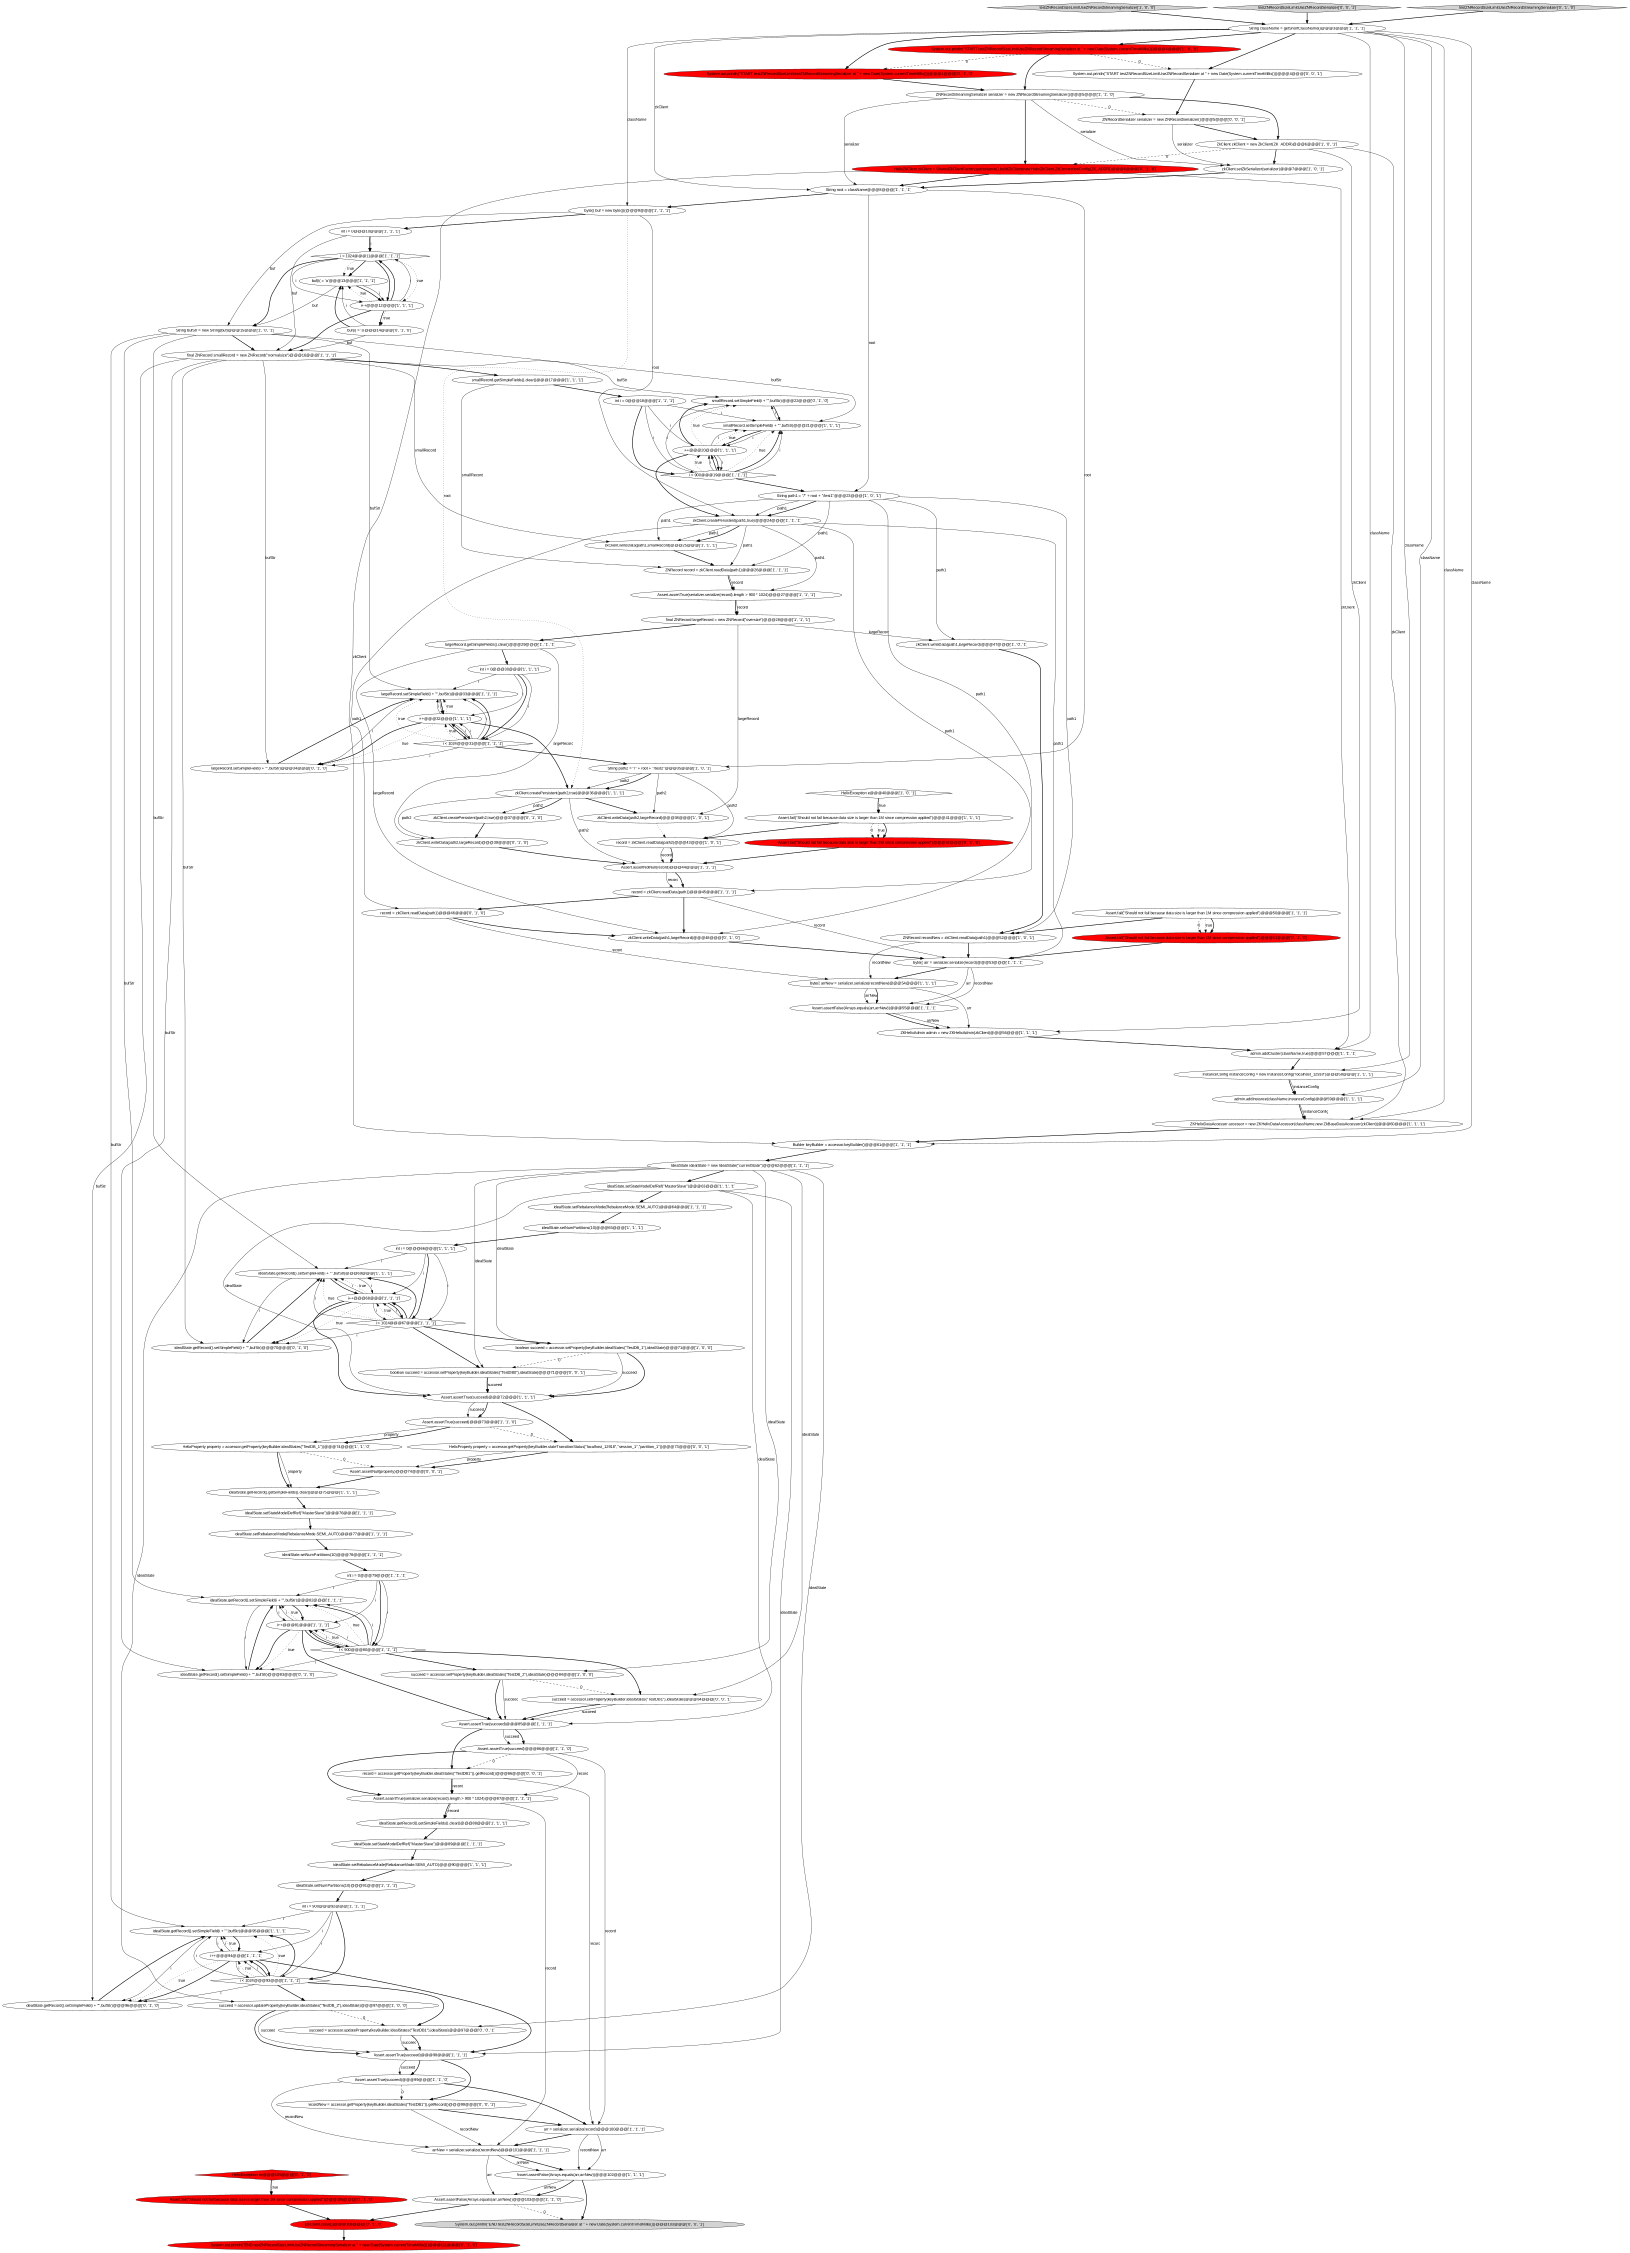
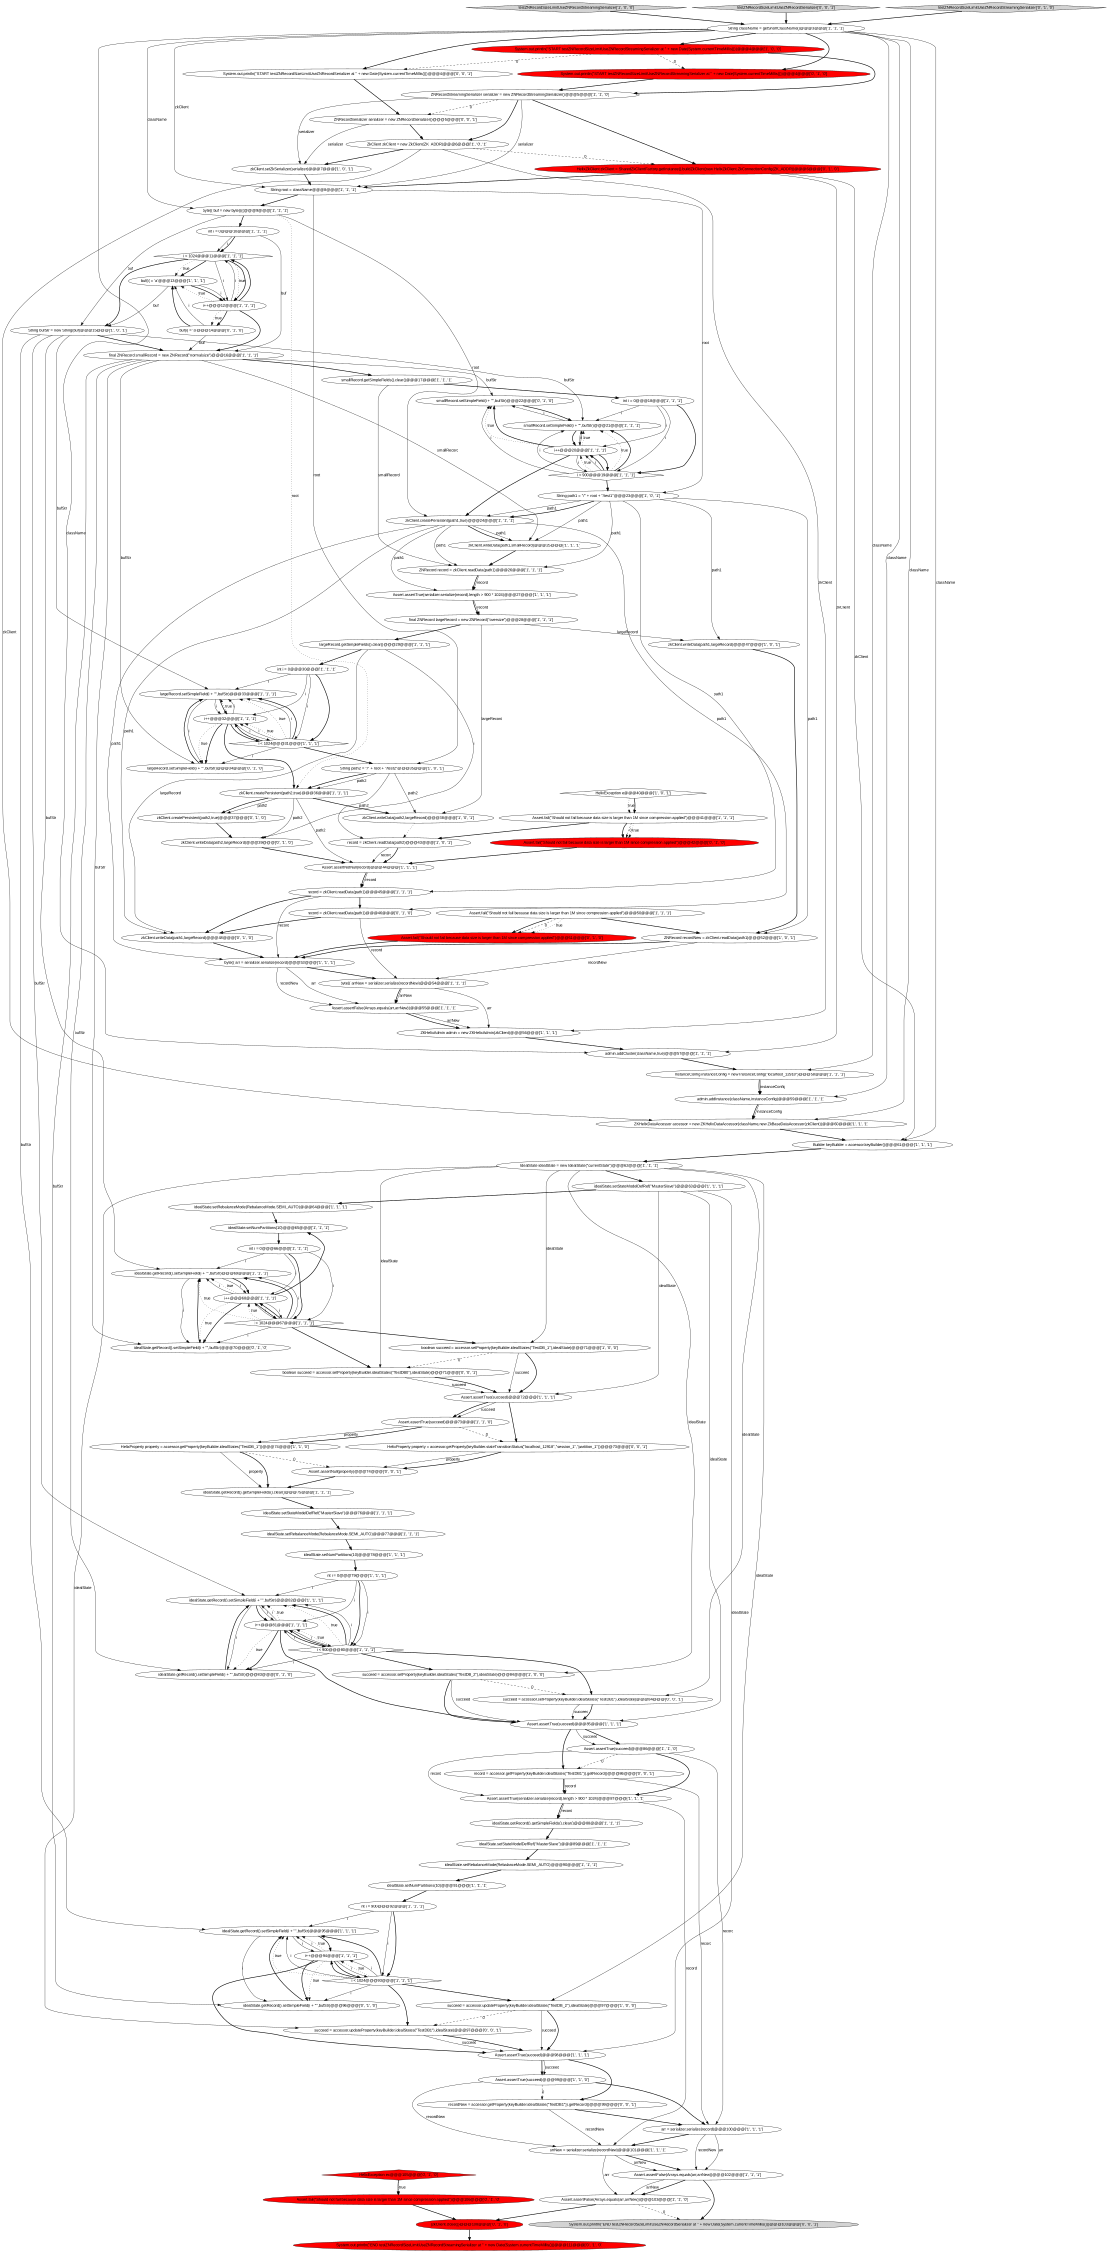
(563, 744) -> (474, 744)
(338, 1370) -> (314, 1271)
(302, 1941) -> none
